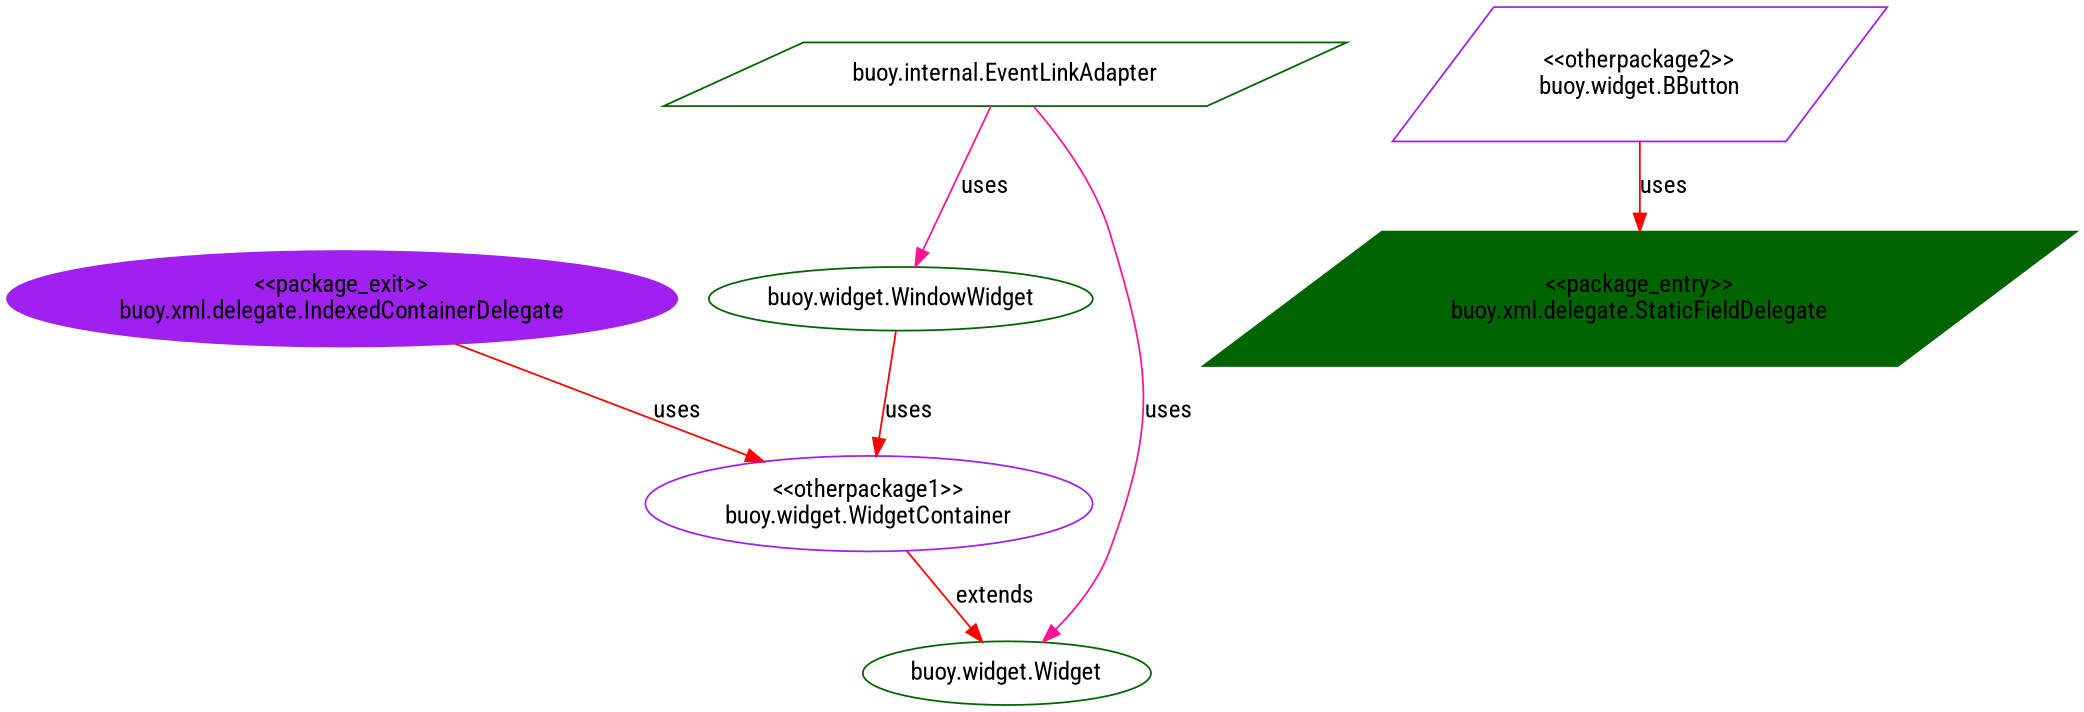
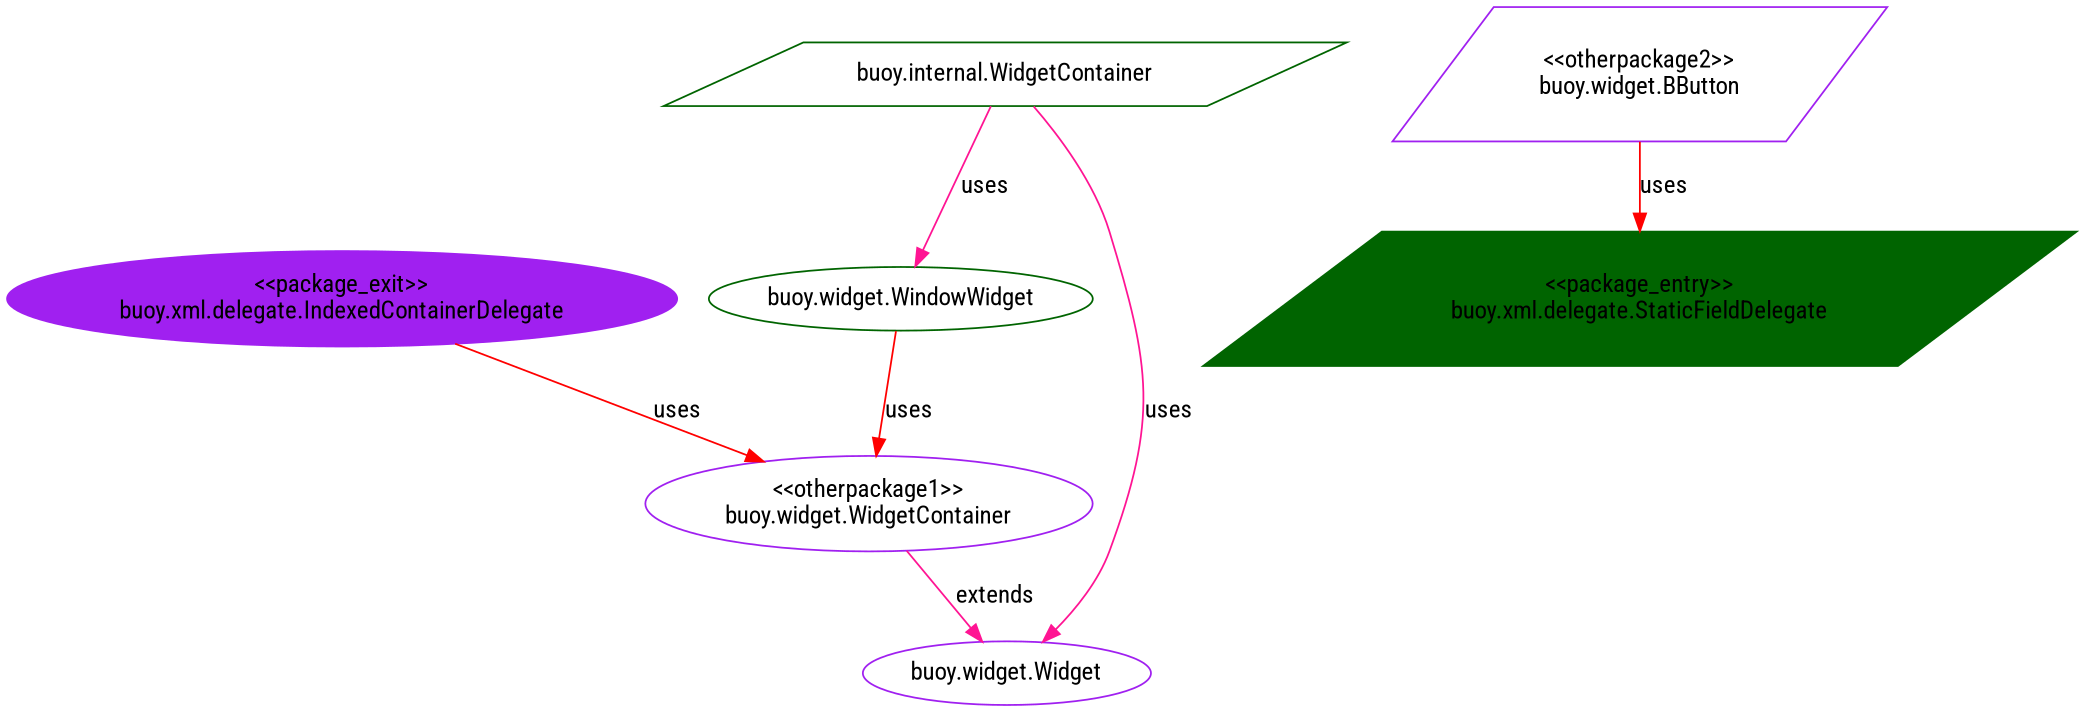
(1005, 74) -> (1005, 74)
(939, 589) -> (939, 589)
(1007, 673) -> (1007, 673)
